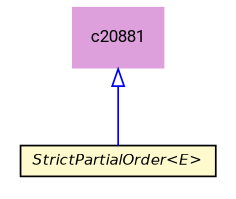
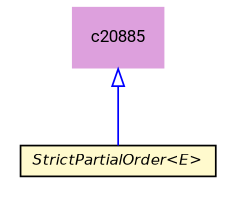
(118, 38) -> (118, 38)
